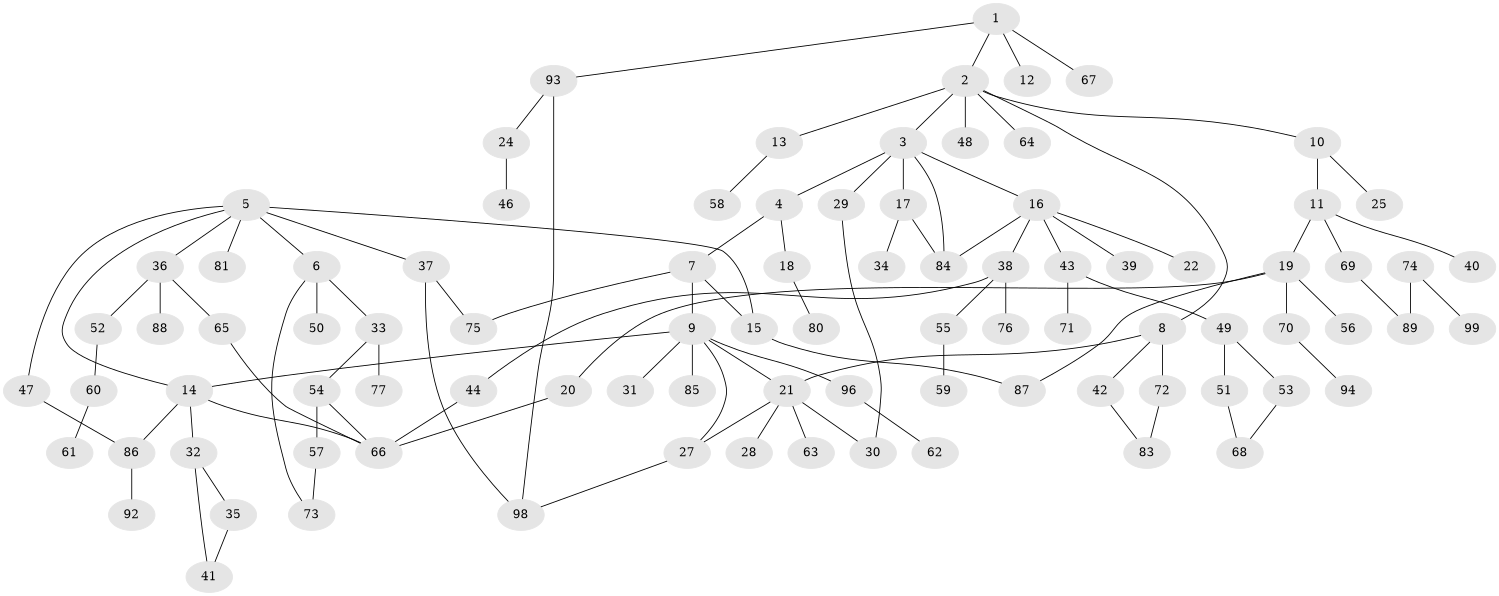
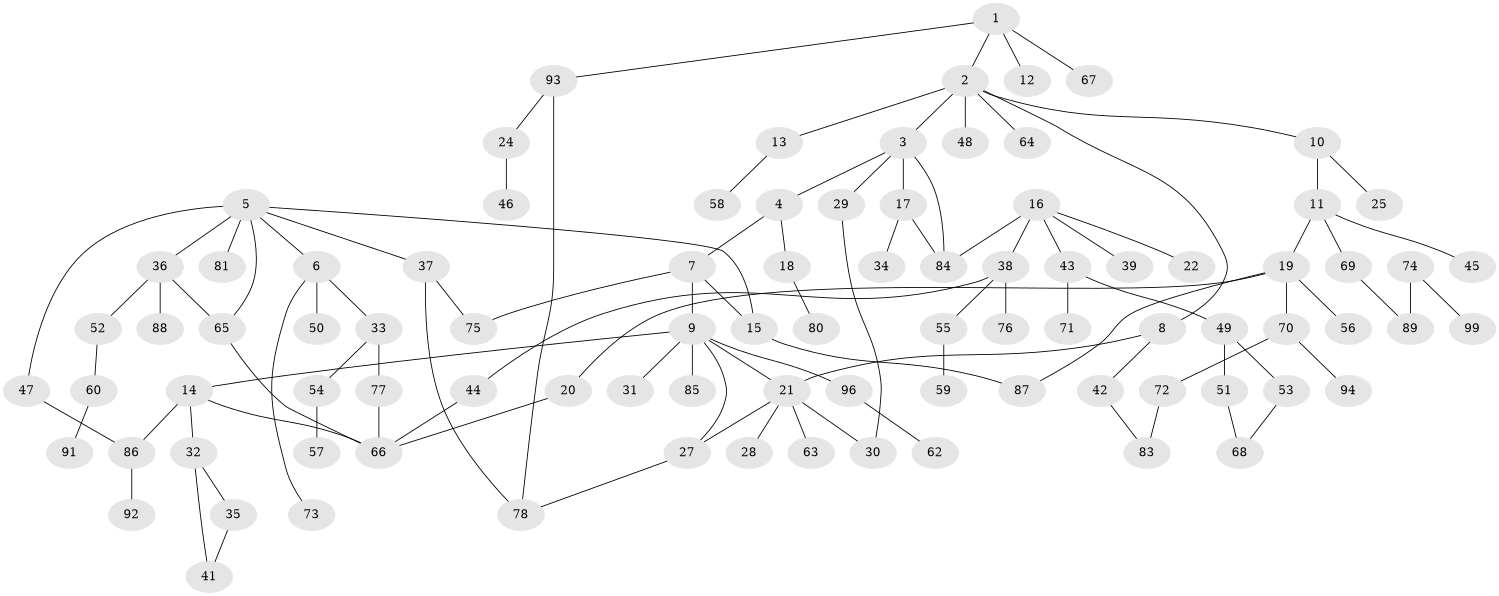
(970, 174) -> none
(1472, 267) -> (1472, 267)
(80, 291) -> (256, 270)
(1162, 360) -> (1231, 357)
(348, 422) -> (379, 422)
(70, 453) -> (70, 453)
(314, 484) -> none
(521, 515) -> (521, 515)
